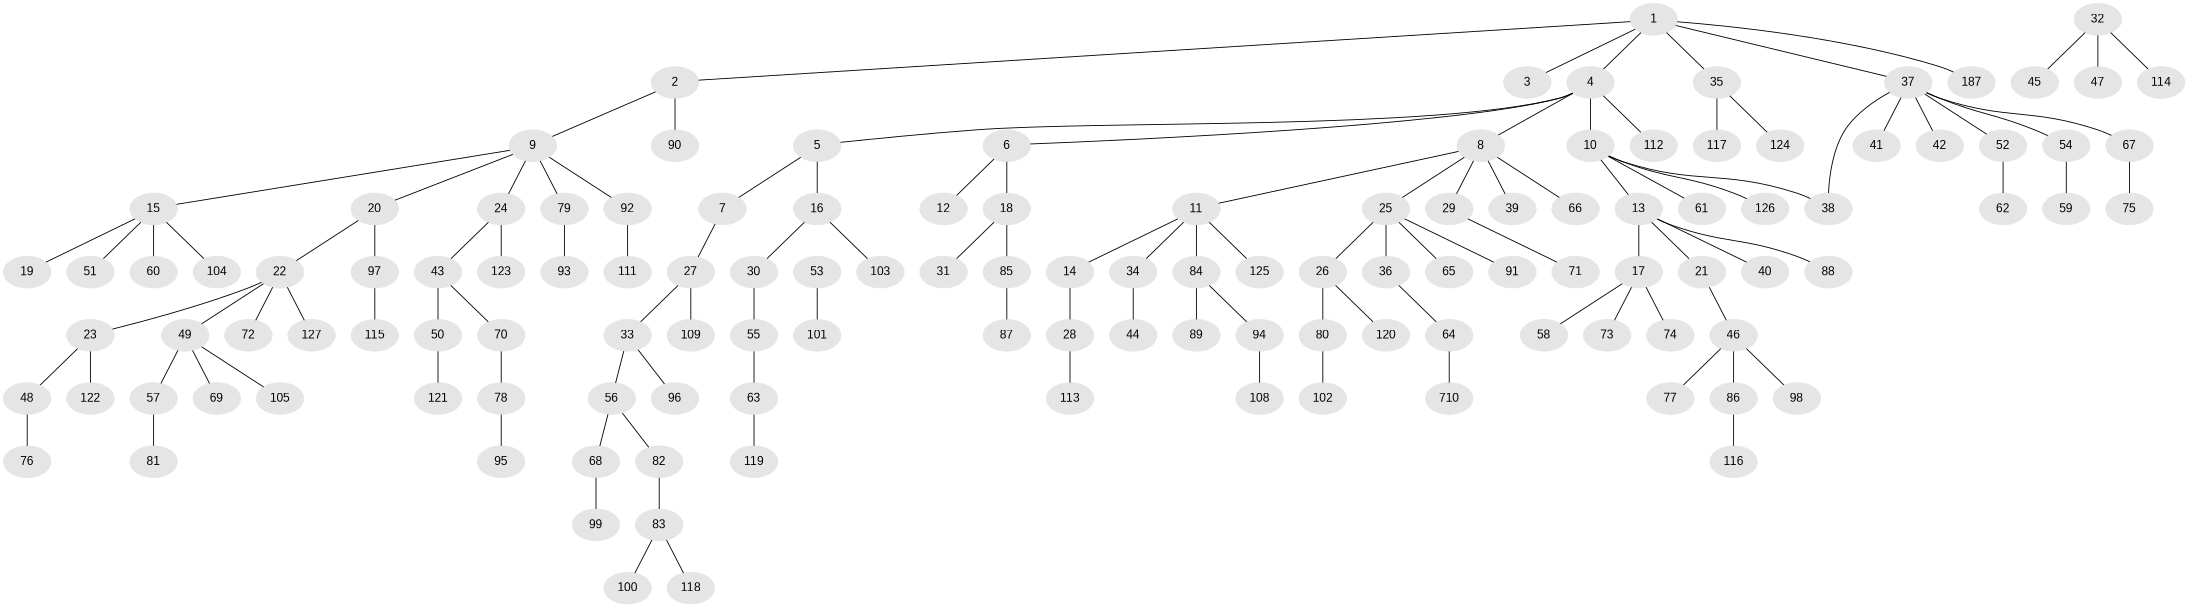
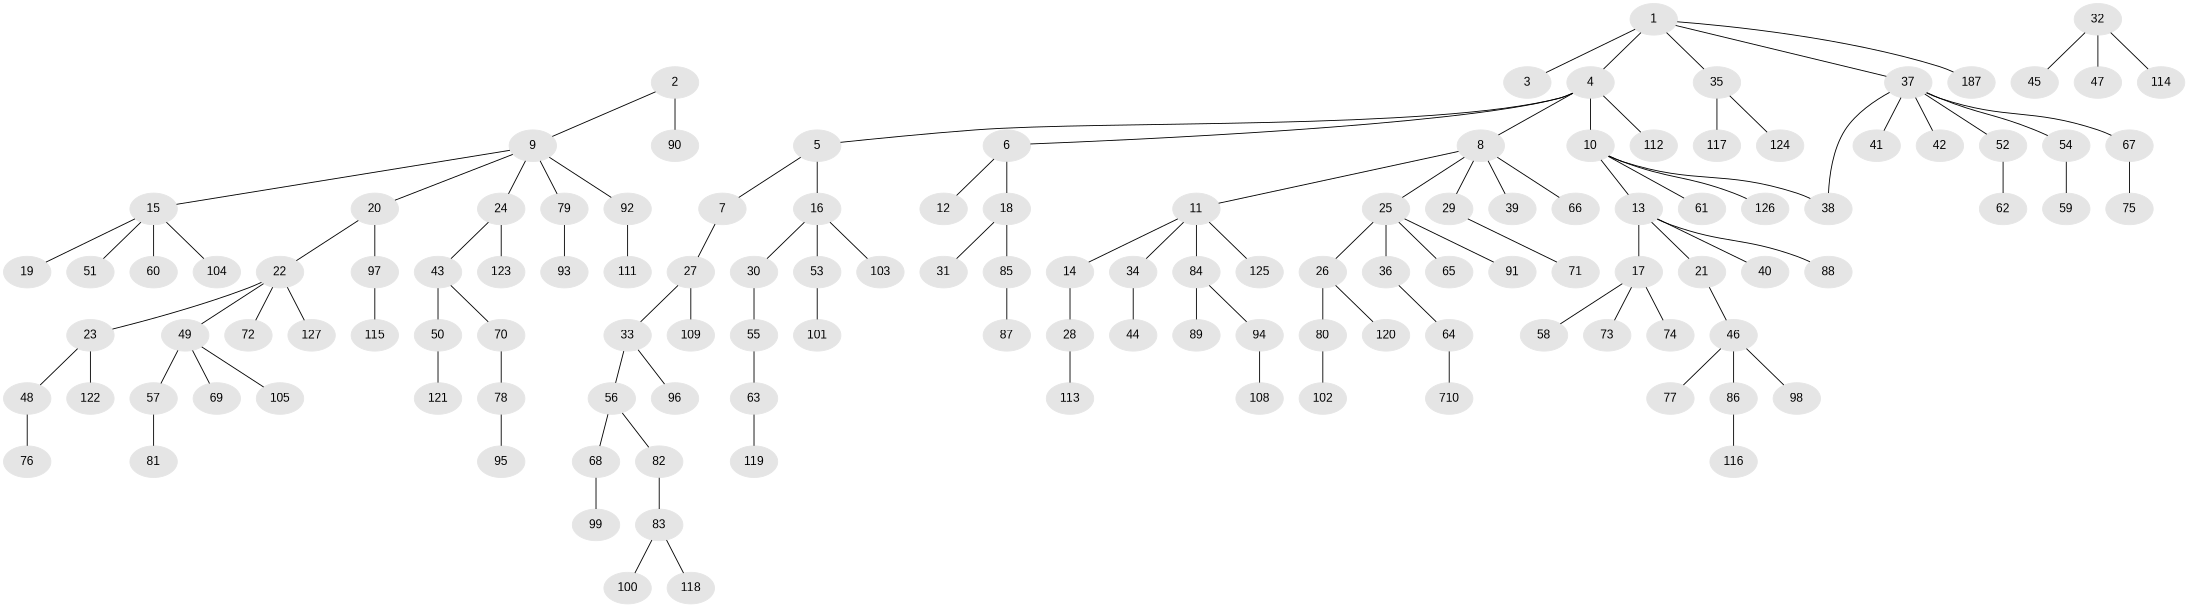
(1164, 51) -> none
none -> (817, 241)
